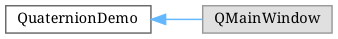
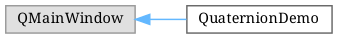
(184, 19) -> (168, 19)
